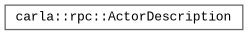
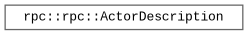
(124, 17) -> (124, 17)
